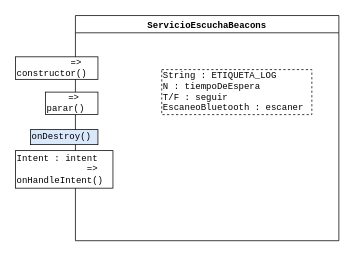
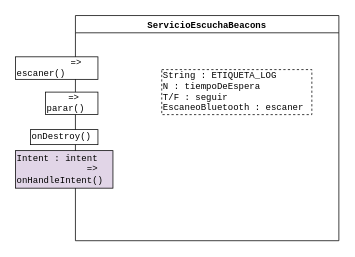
(50, 68) -> (40, 68)
(64, 137) -> (64, 137)
(64, 169) -> (64, 169)
